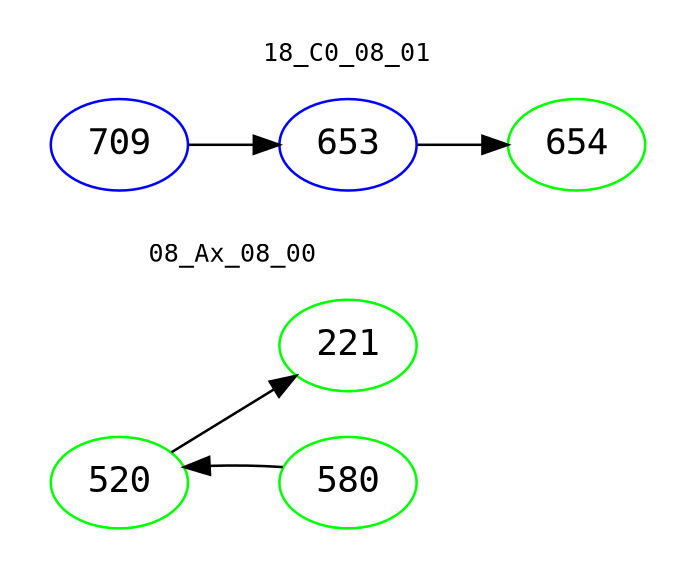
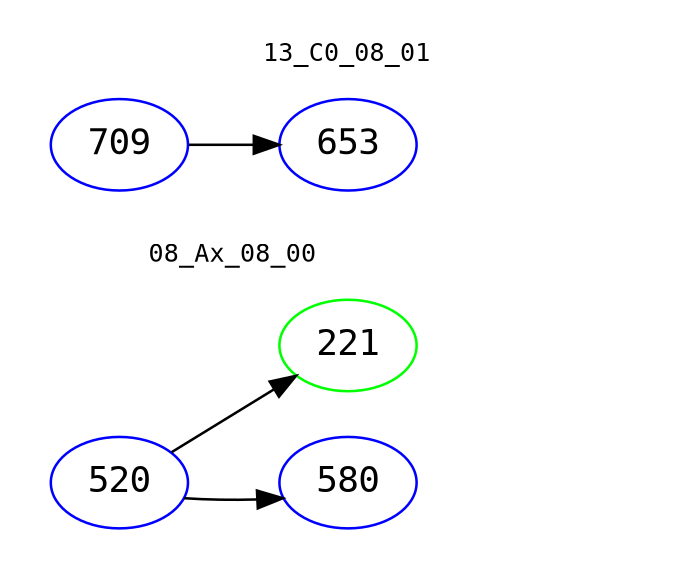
(348, 55) -> (348, 55)
(577, 145) -> none
(246, 466) -> (221, 500)
(119, 483) -> (119, 483)
(348, 483) -> (348, 483)
